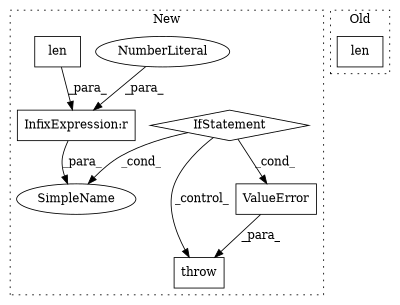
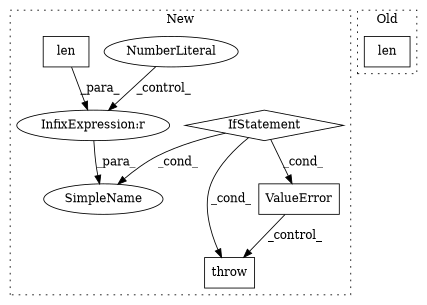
(144, 89) -> (164, 89)
(76, 125) -> (93, 125)
(202, 199) -> (231, 199)
(261, 236) -> (295, 236)
